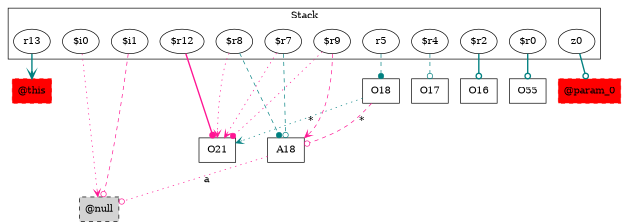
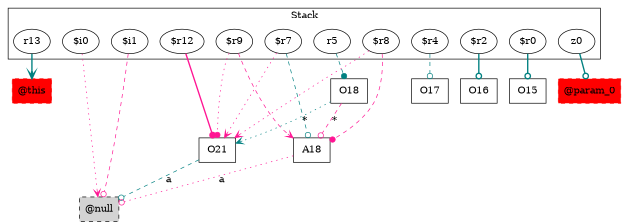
(528, 91) -> (528, 91)
(259, 93) -> (373, 104)
none -> (161, 178)
